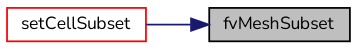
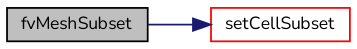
(169, 25) -> (170, 25)
